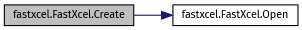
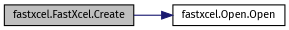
(235, 15) -> (229, 15)
